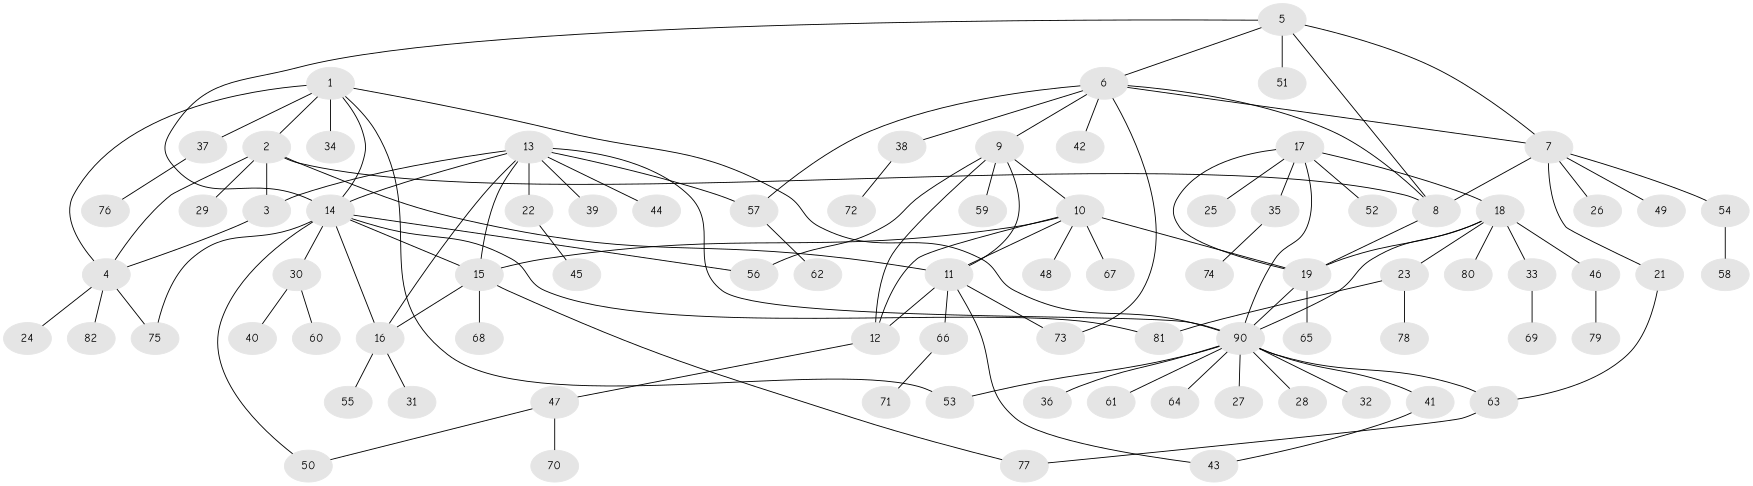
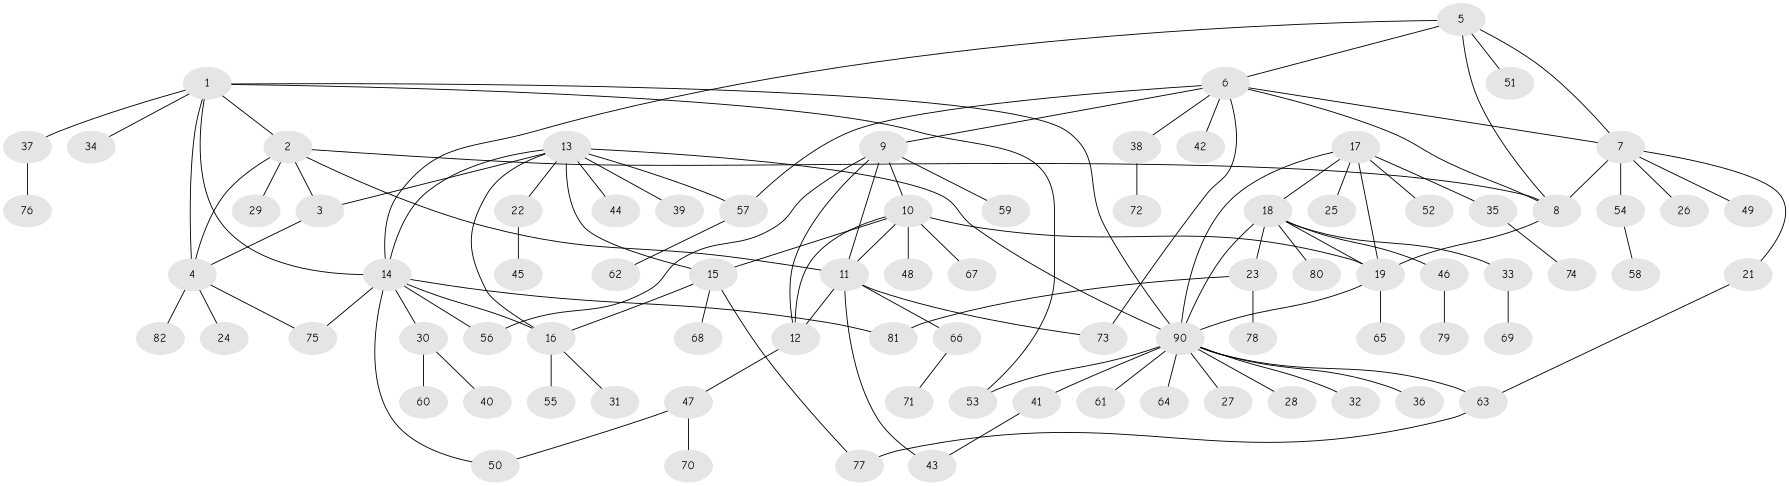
(408, 244) -> none
